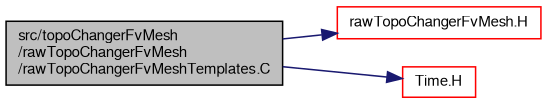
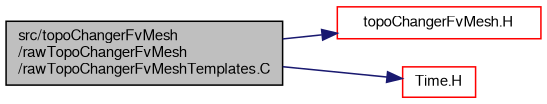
(439, 23) -> (439, 23)
